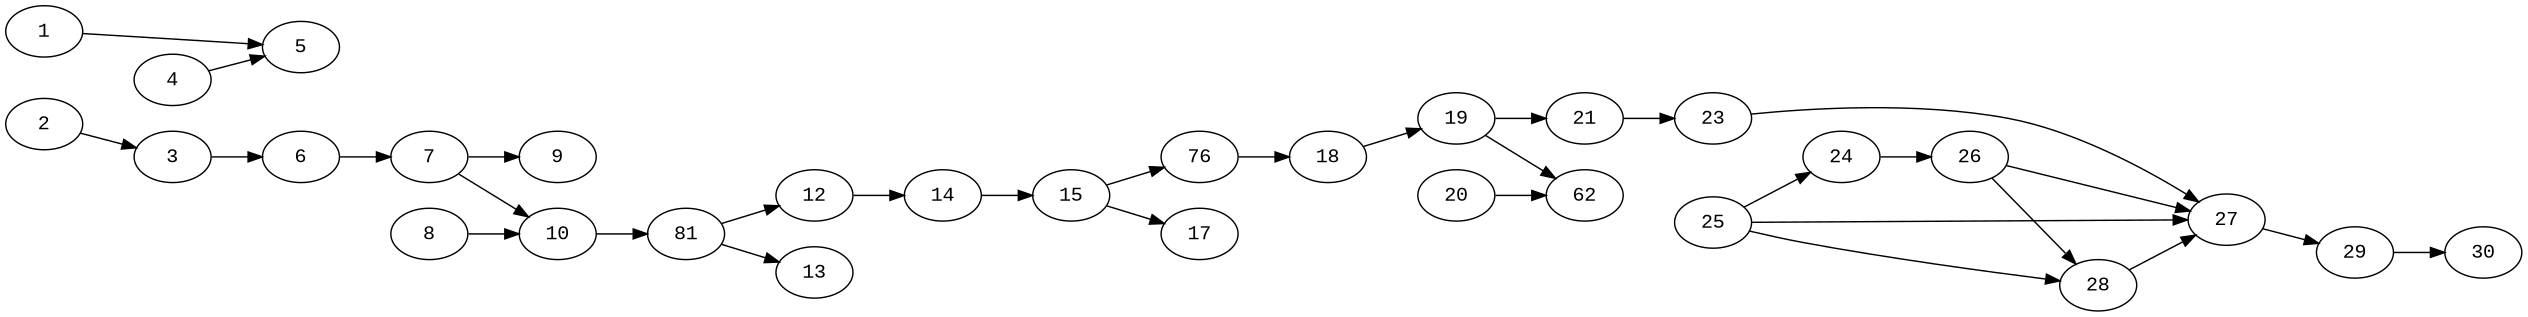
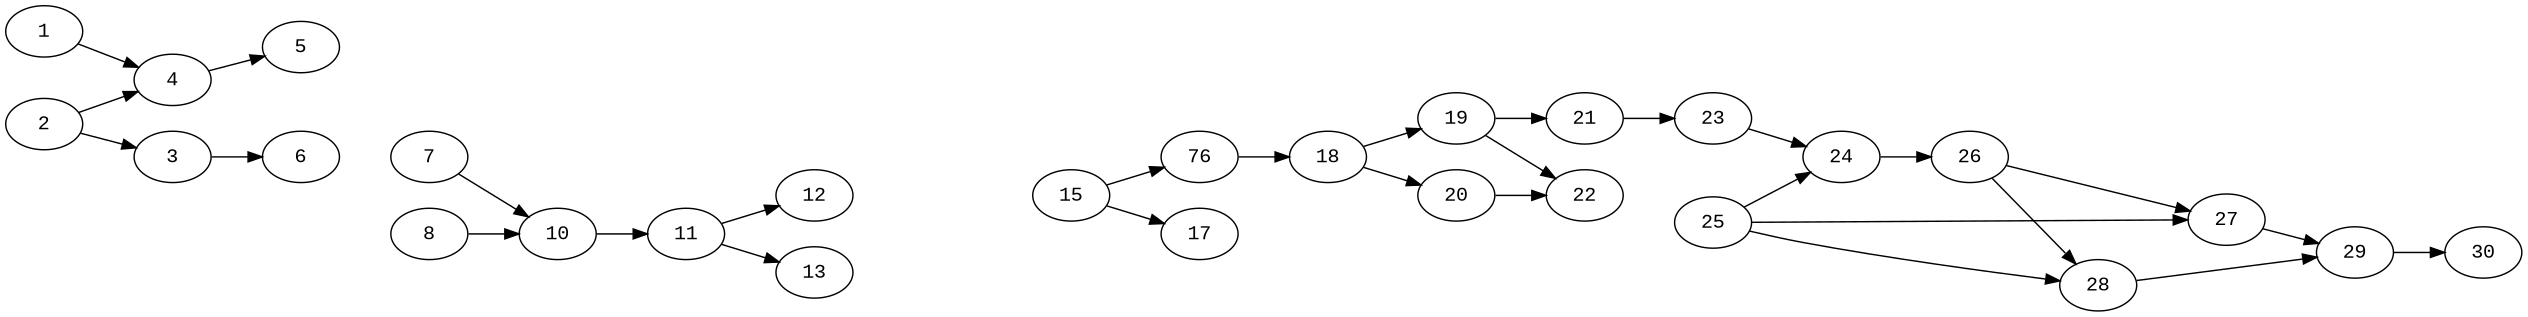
(166, 39) -> (101, 53)
none -> (102, 104)
(1977, 114) -> (1771, 136)
(358, 157) -> none
(558, 157) -> none
none -> (1385, 174)
(943, 195) -> none
(1585, 195) -> (1585, 195)
(686, 234) -> (686, 234)
(2156, 256) -> (2220, 270)
